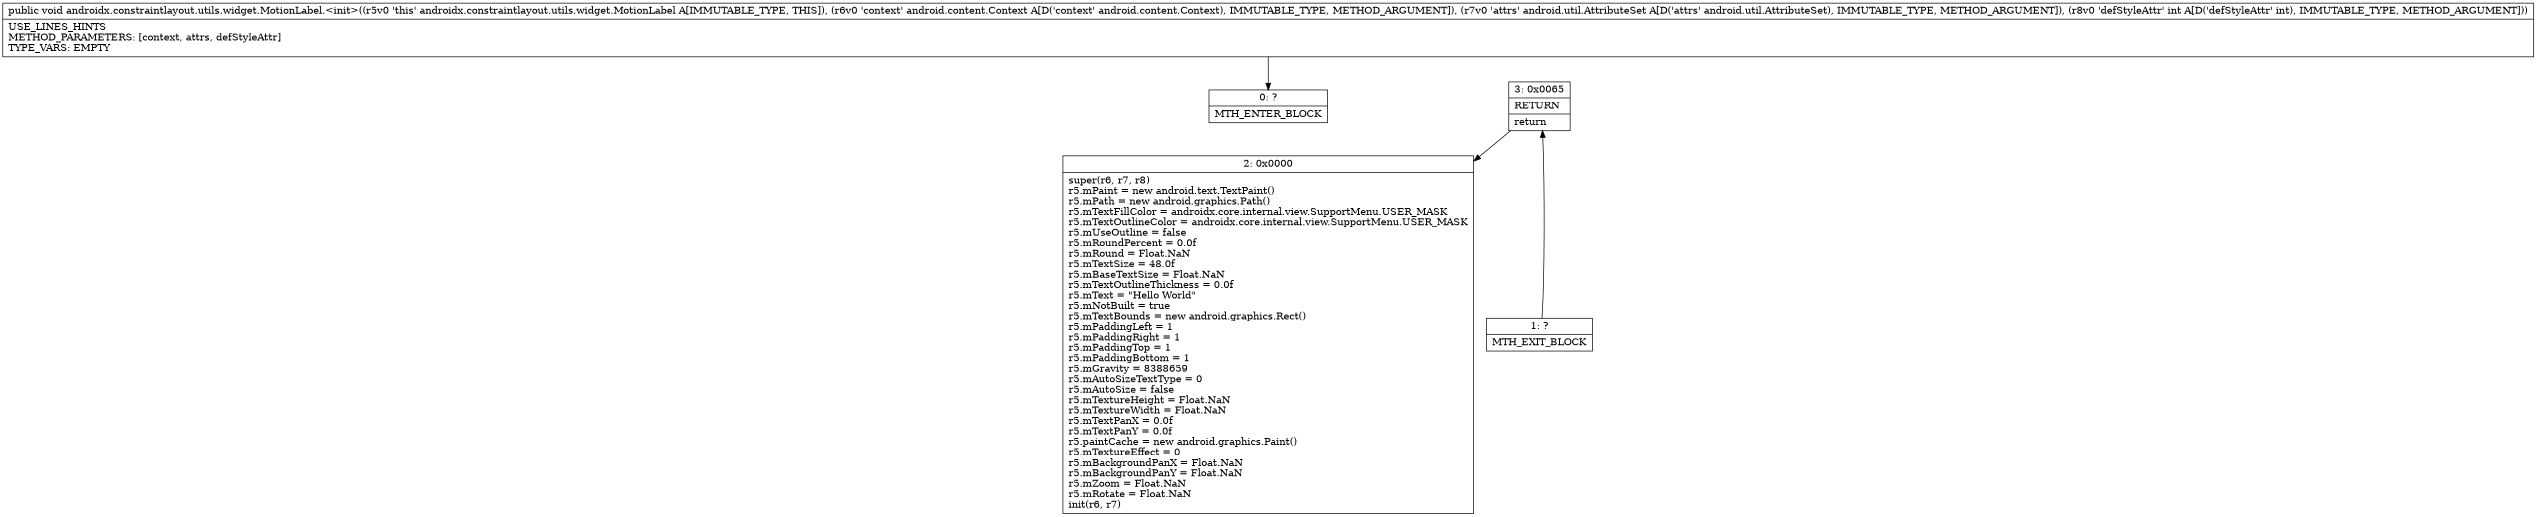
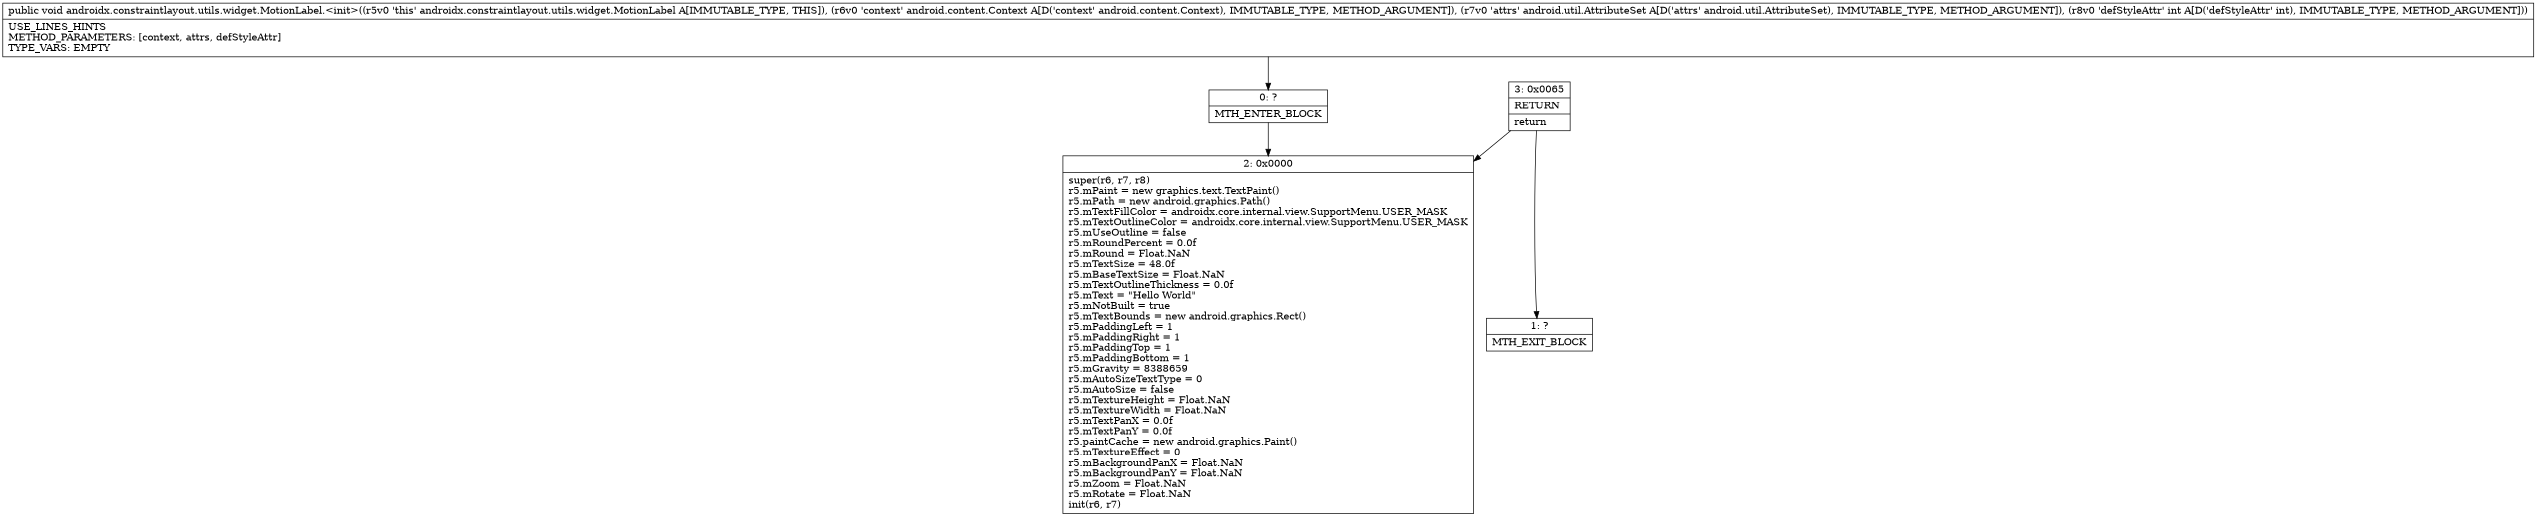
none -> (1268, 136)
(1172, 191) -> (1174, 191)
(1544, 228) -> (1535, 221)
